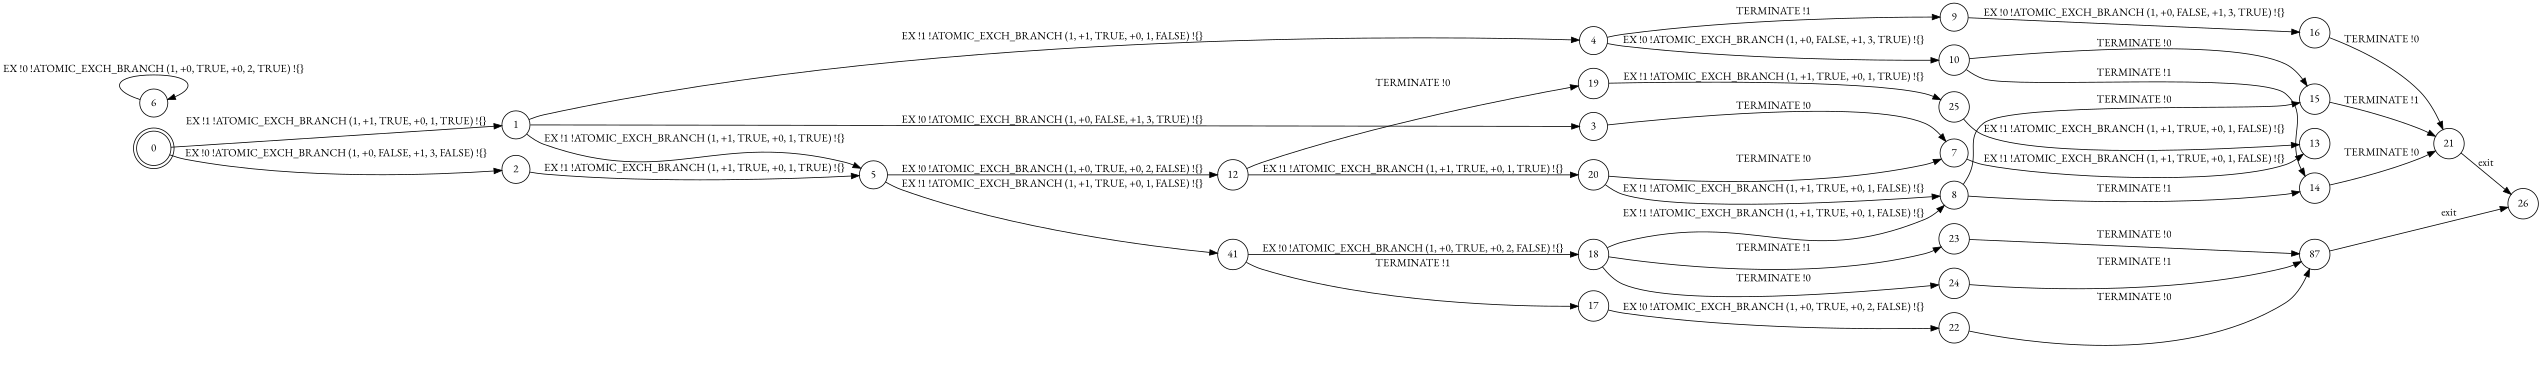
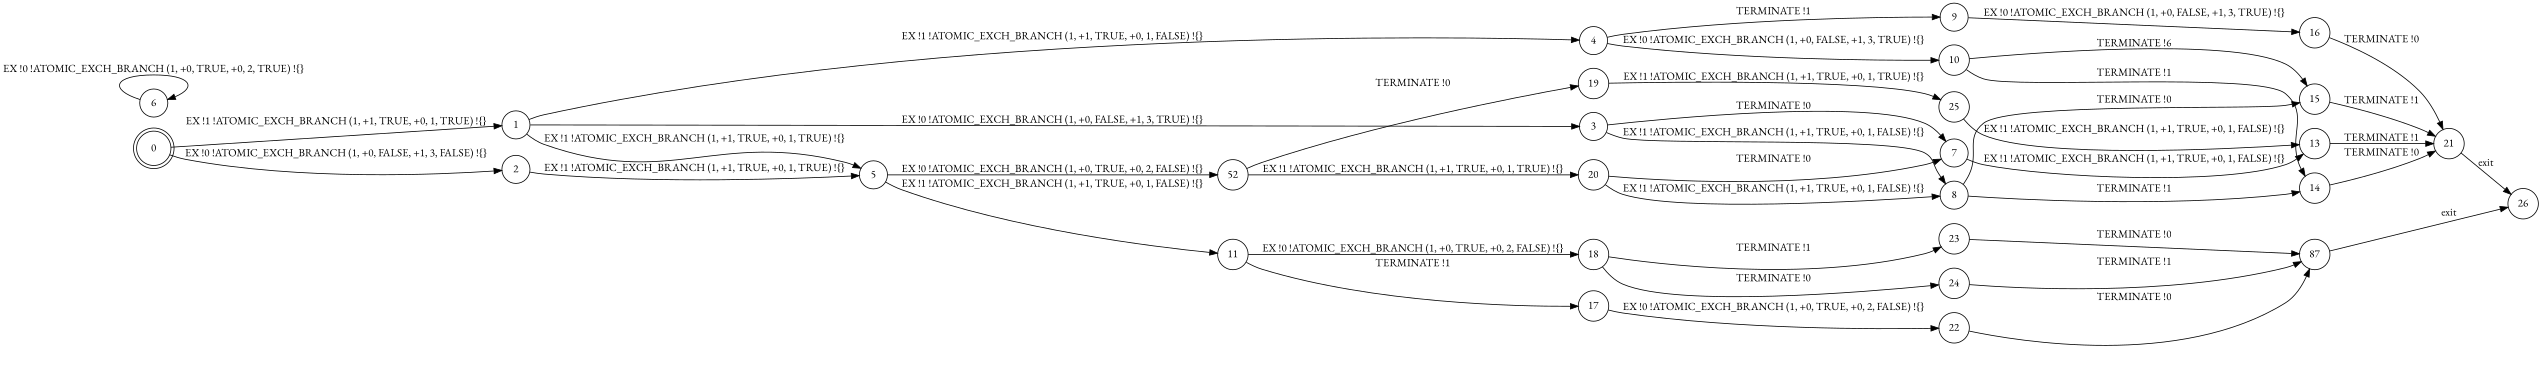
(2134, 43) -> (2134, 43)
none -> (2378, 144)
(1233, 175) -> (1233, 175)
(1775, 237) -> (1780, 142)
(1233, 254) -> (1233, 254)
